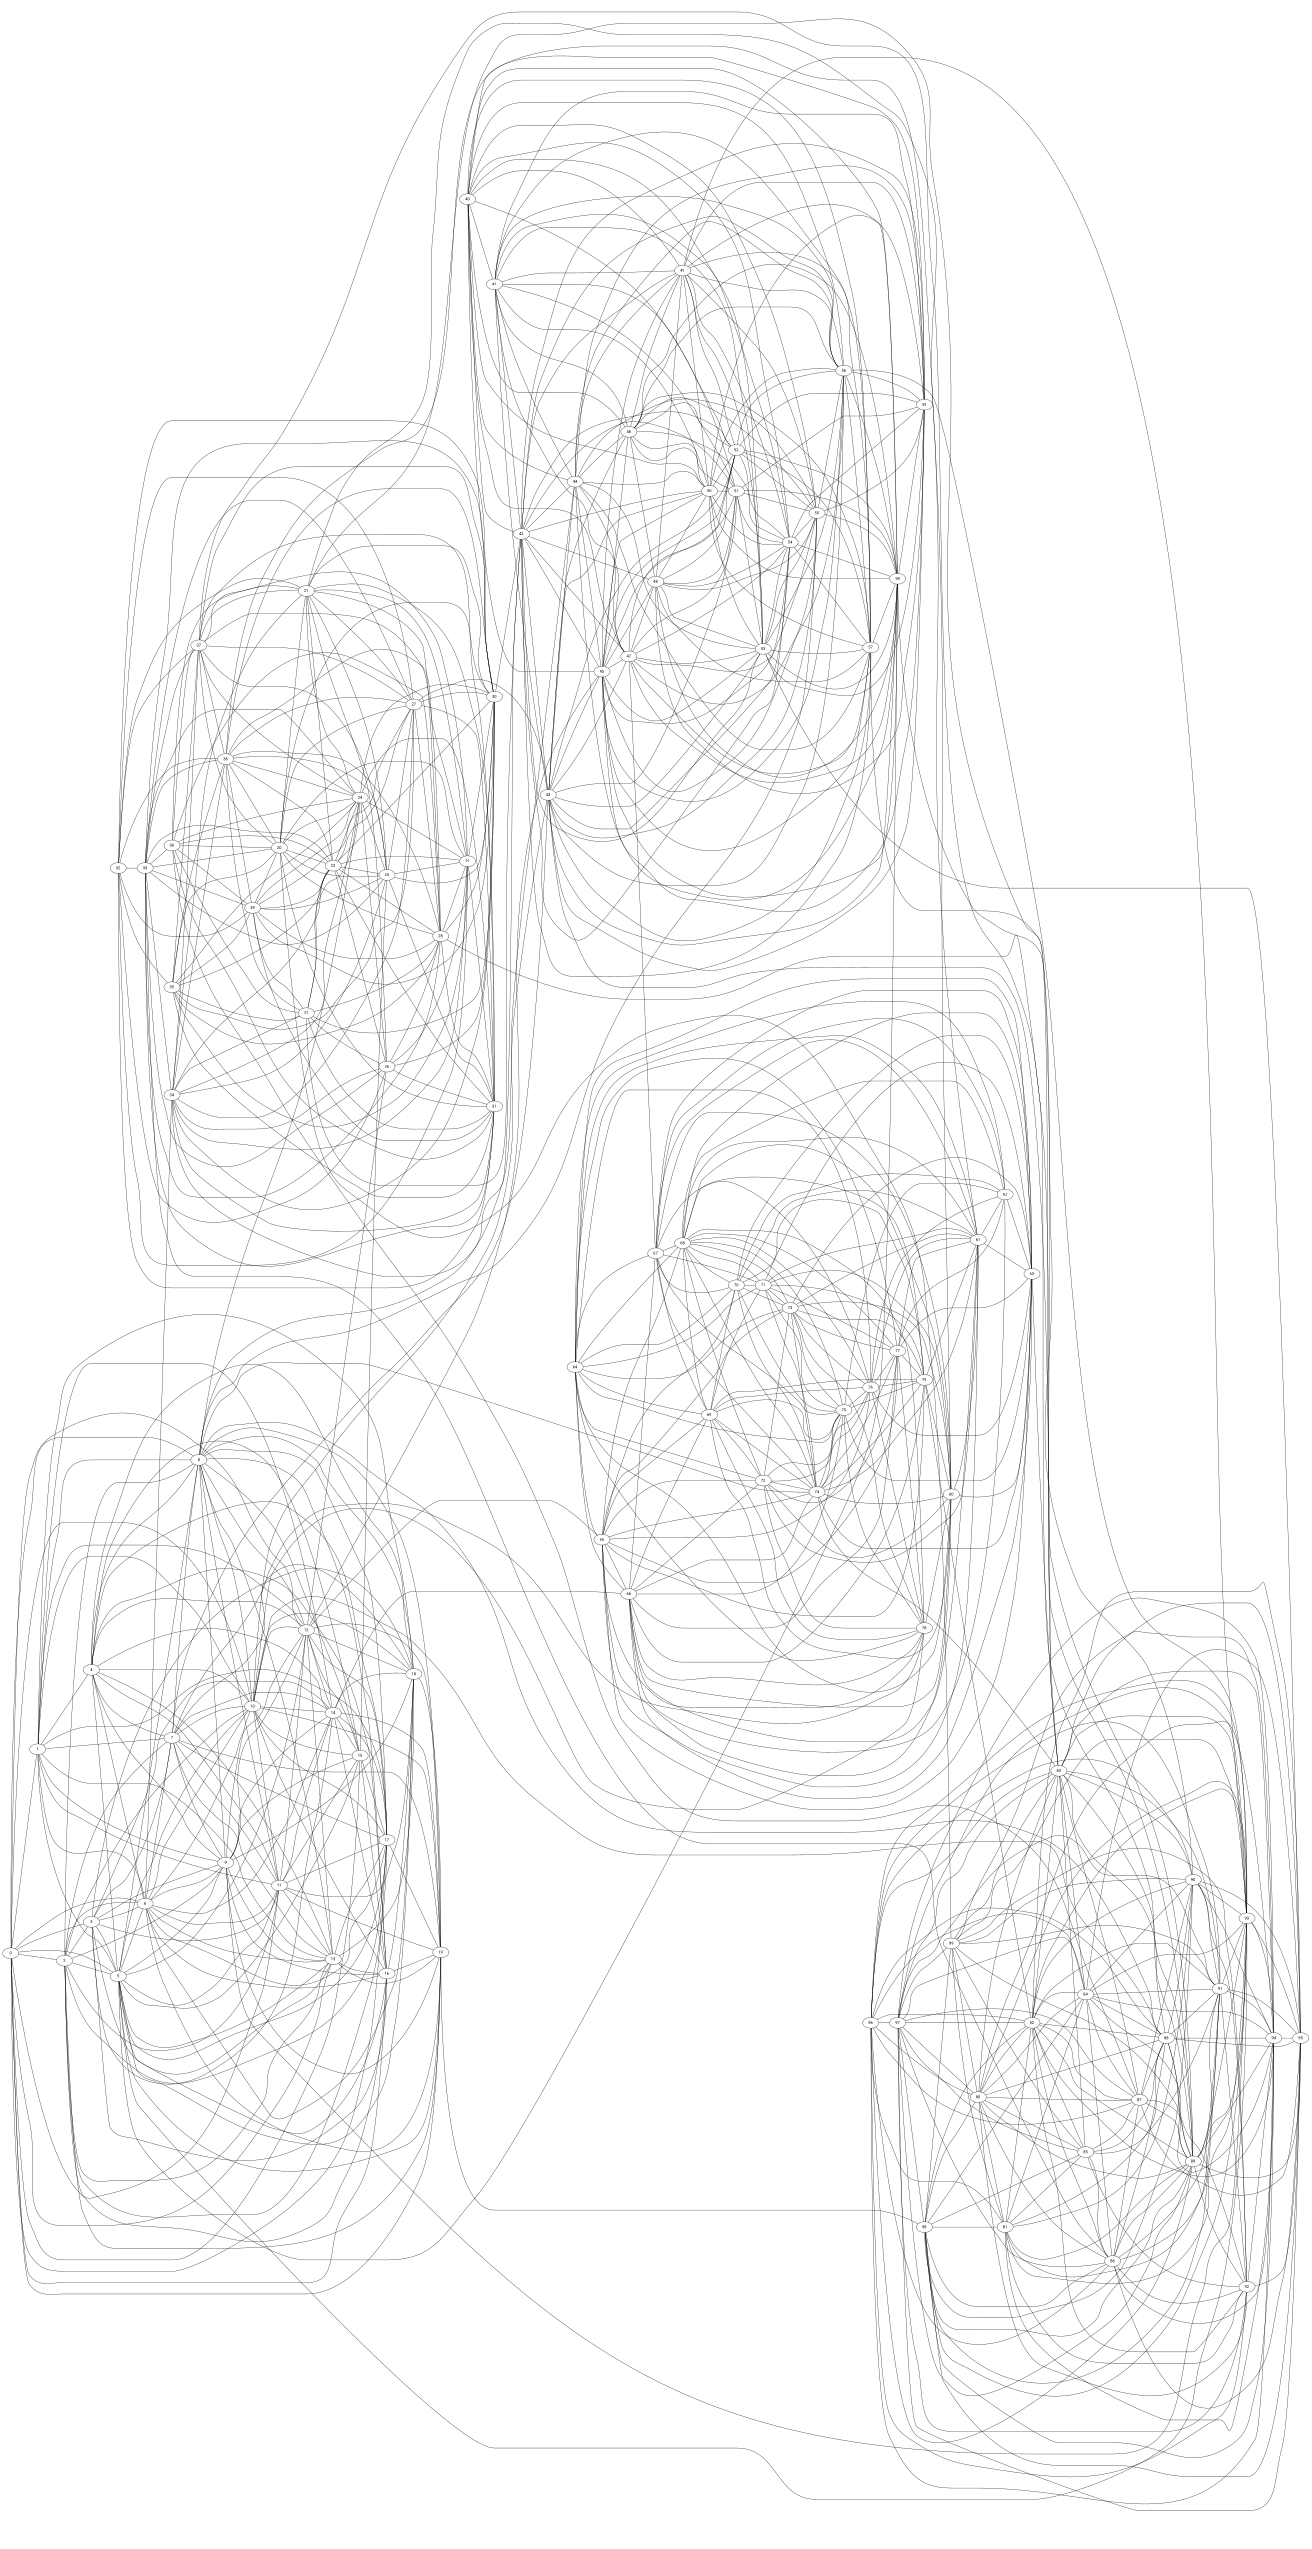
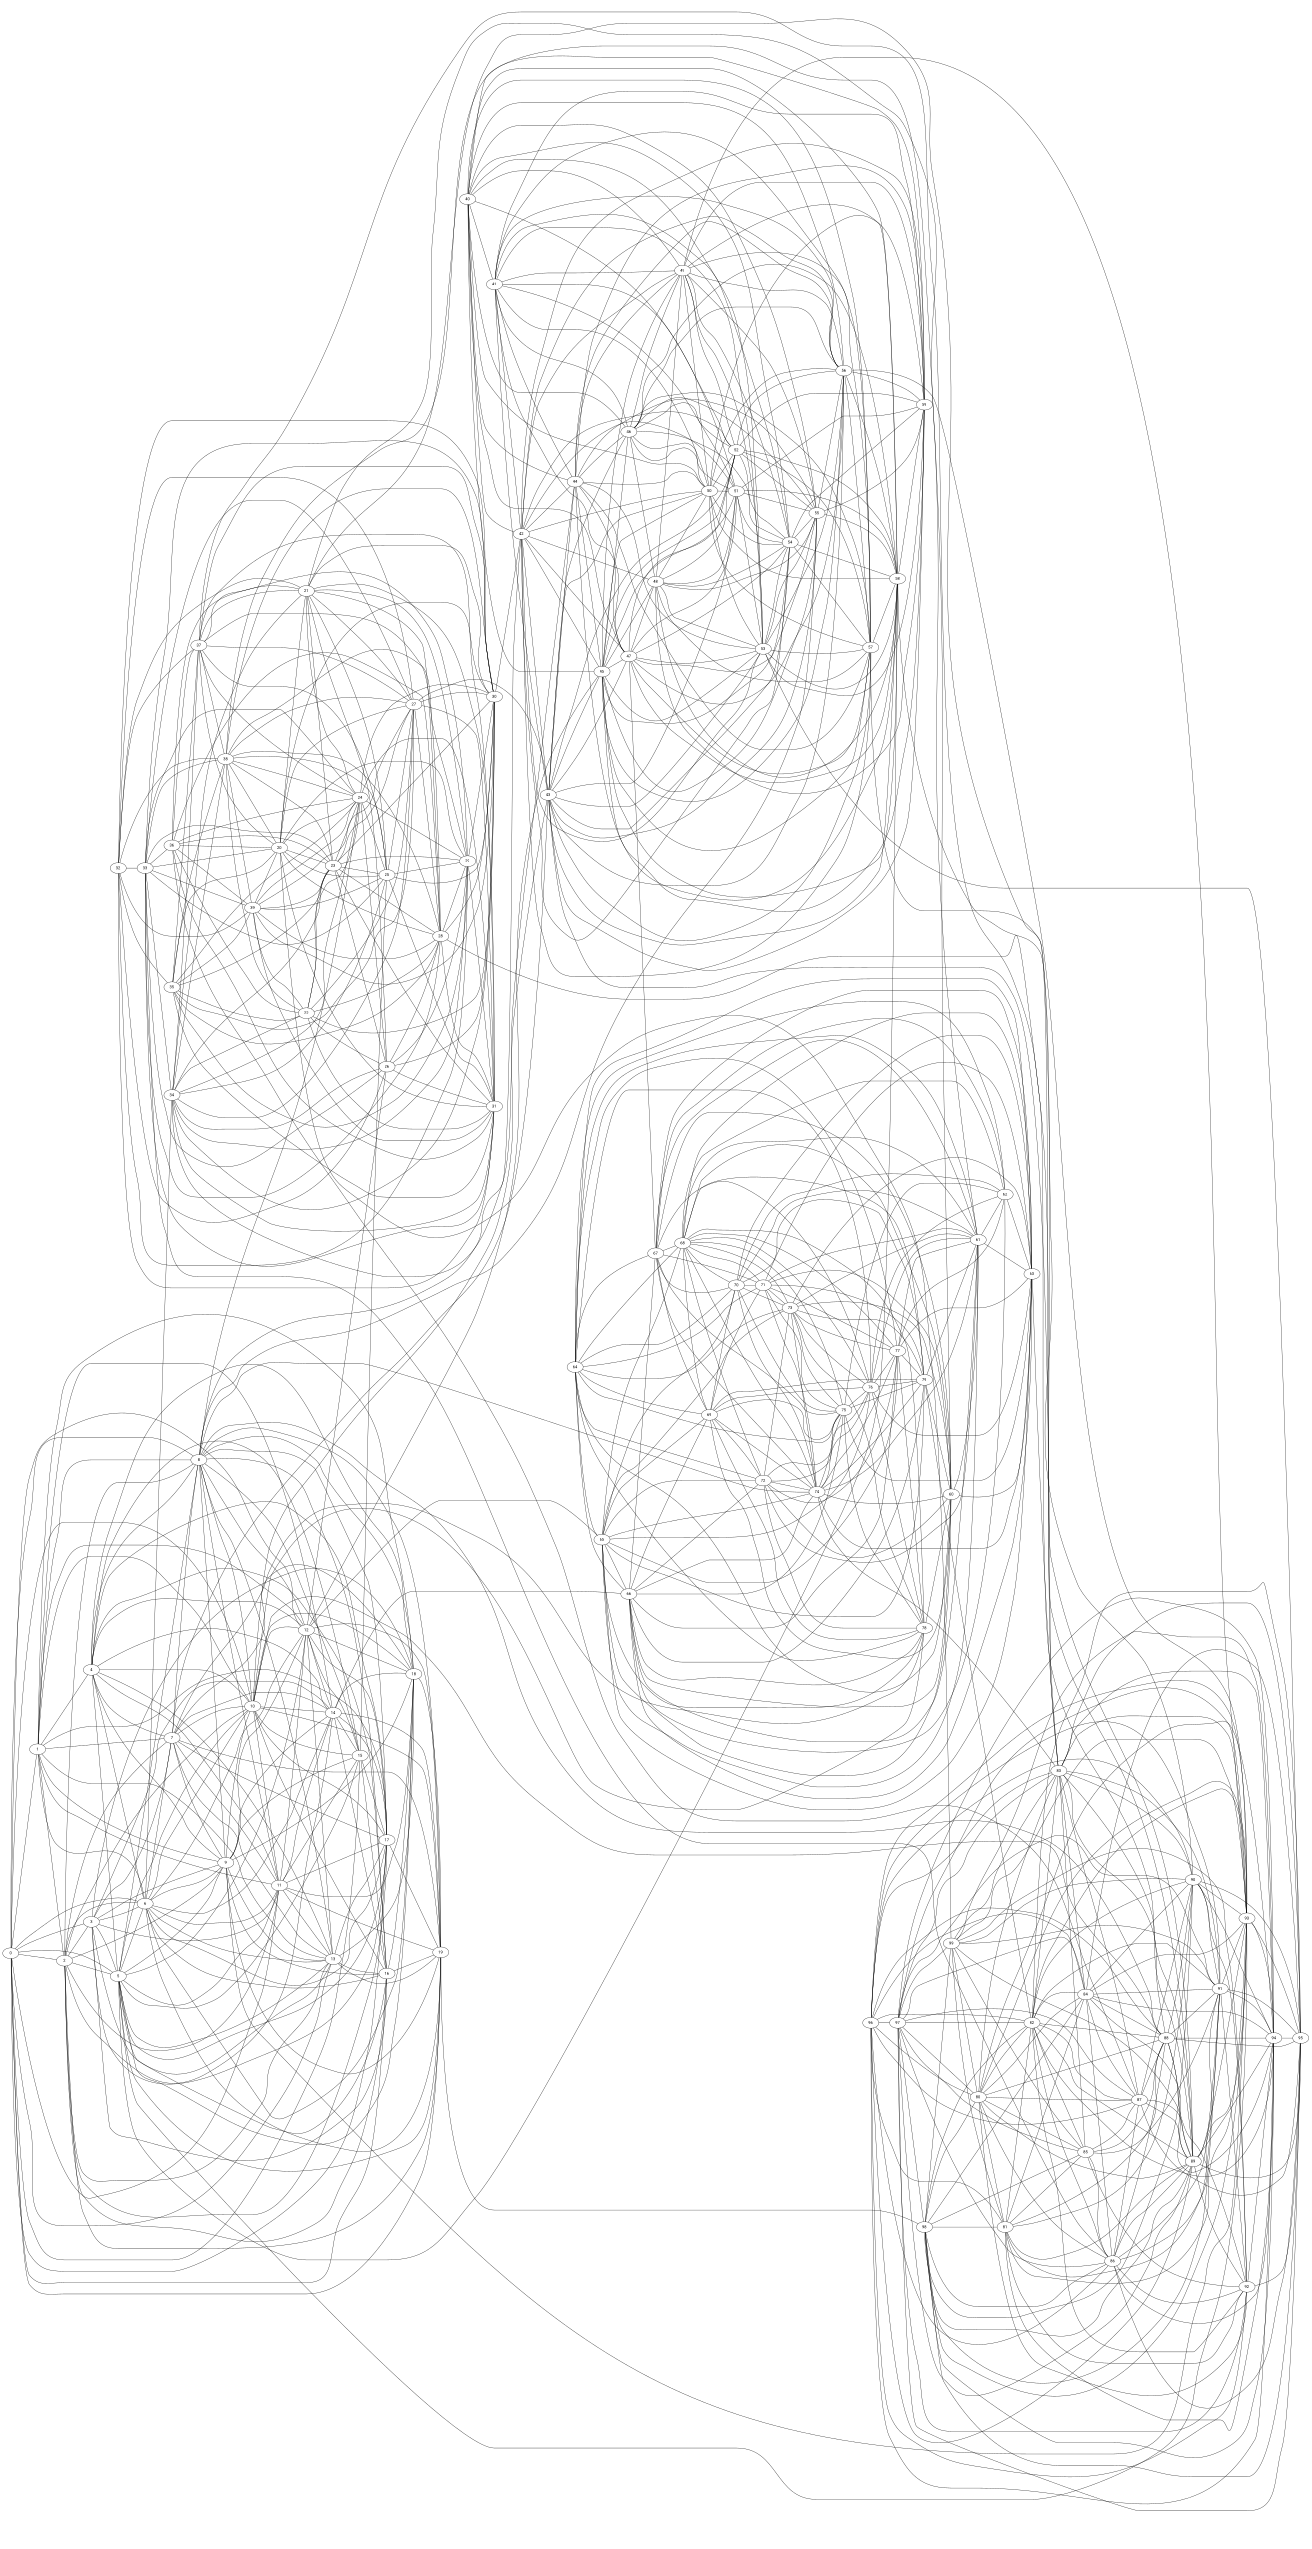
(161, 754) -> none
(506, 1015) -> (396, 880)
(56, 1871) -> (51, 1855)
